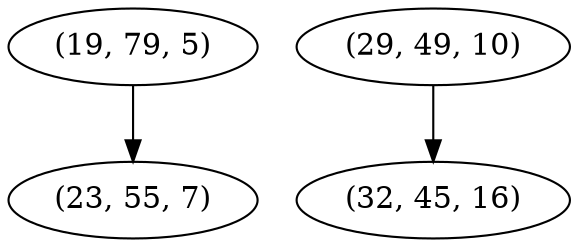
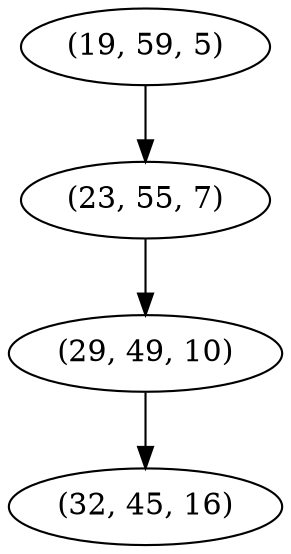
(133, 47) -> (146, 47)
none -> (146, 266)
